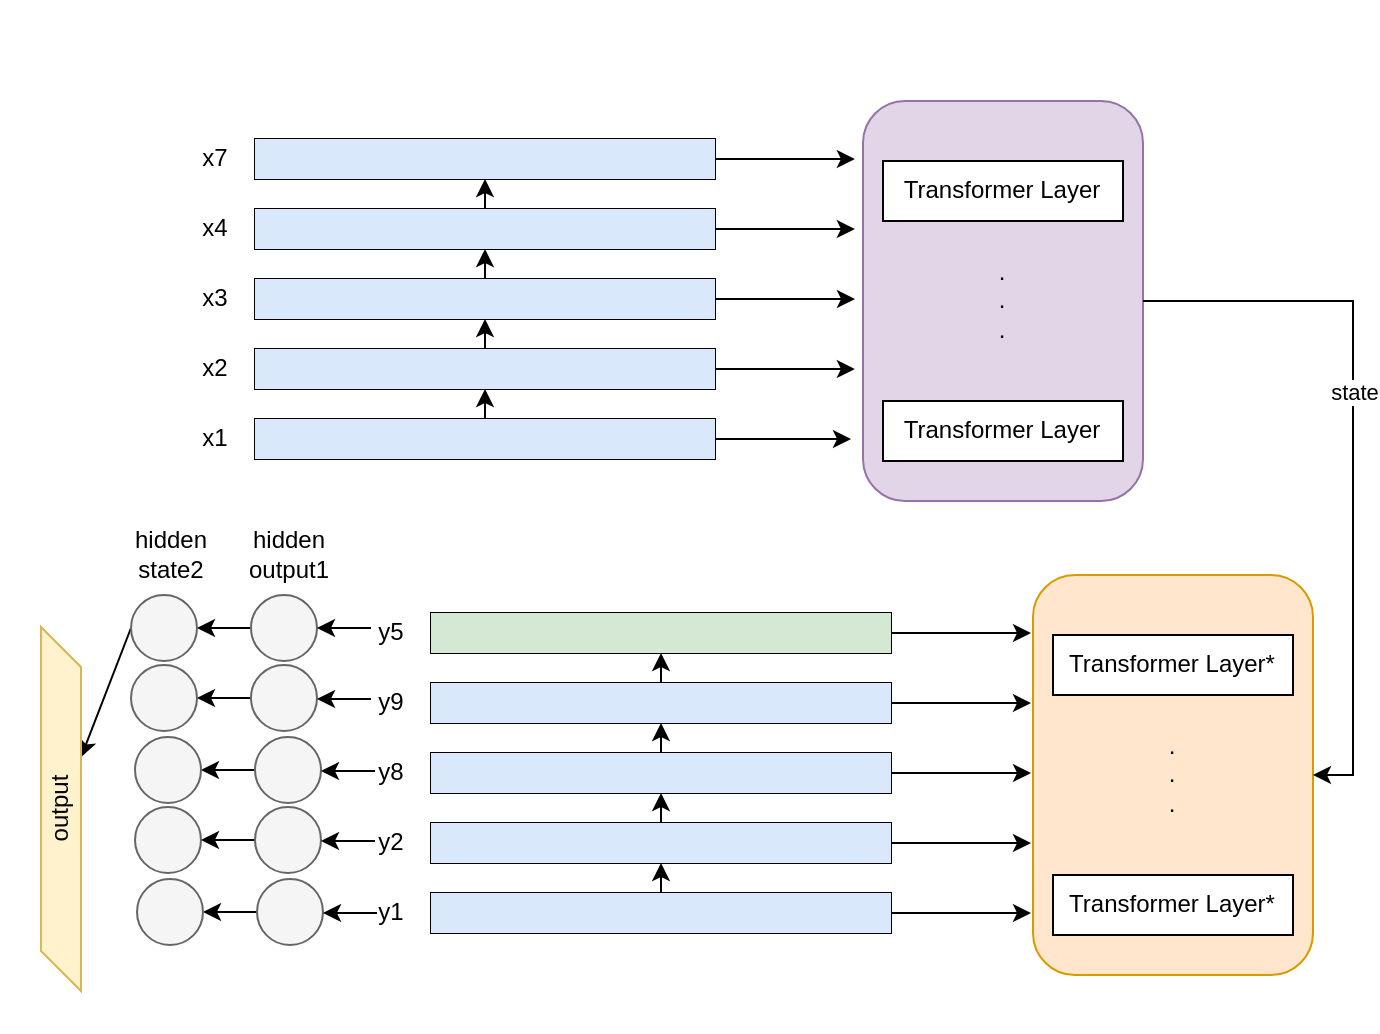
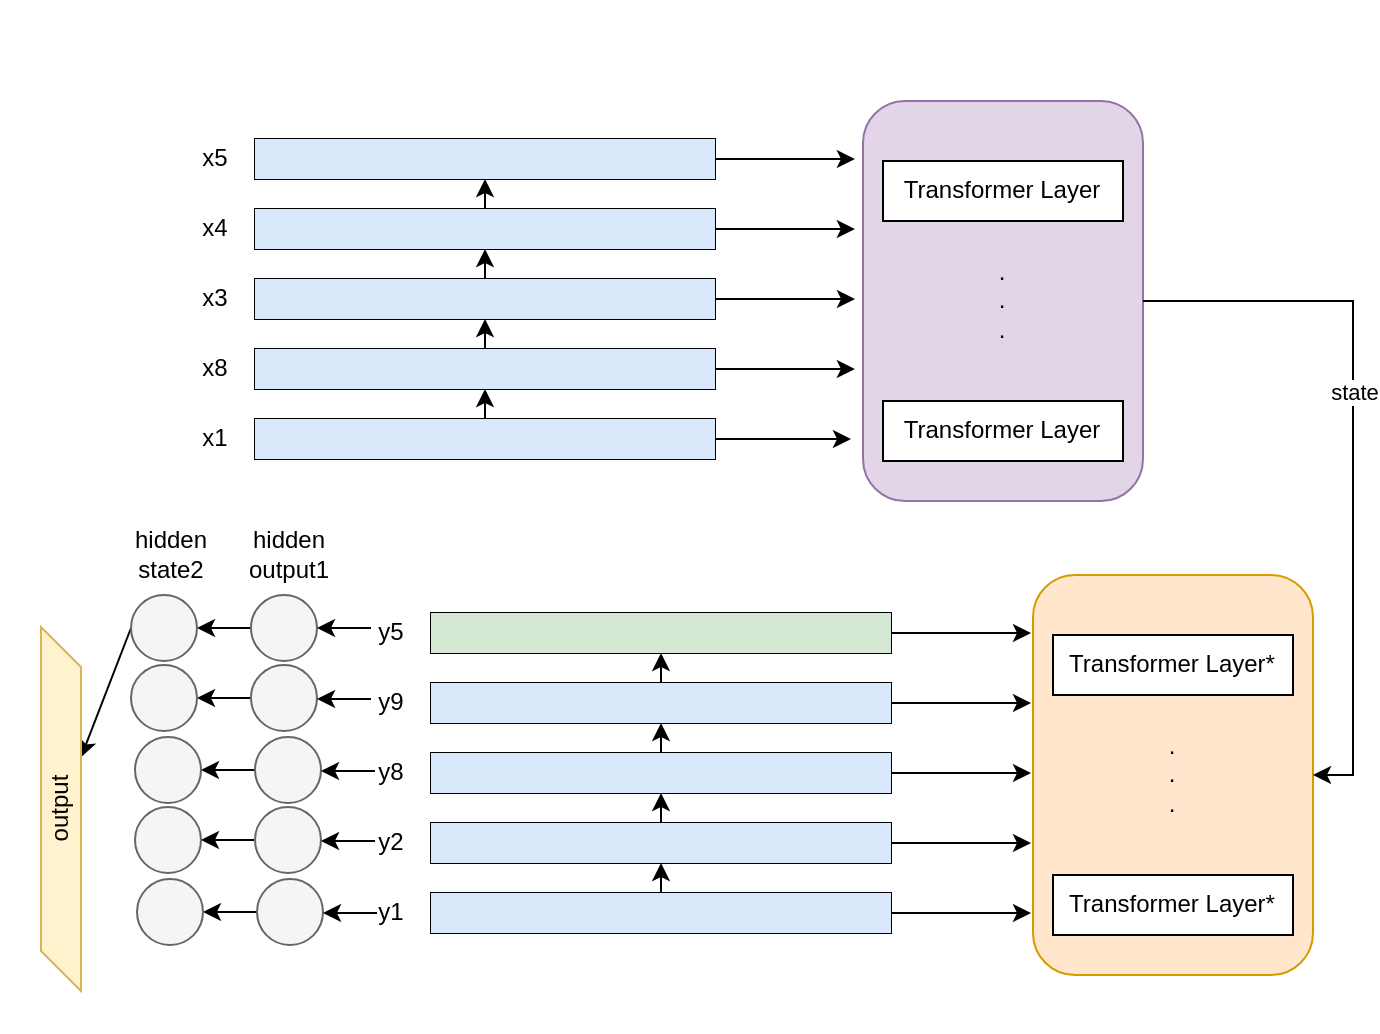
(216, 159) -> (216, 159)
(216, 369) -> (216, 369)
